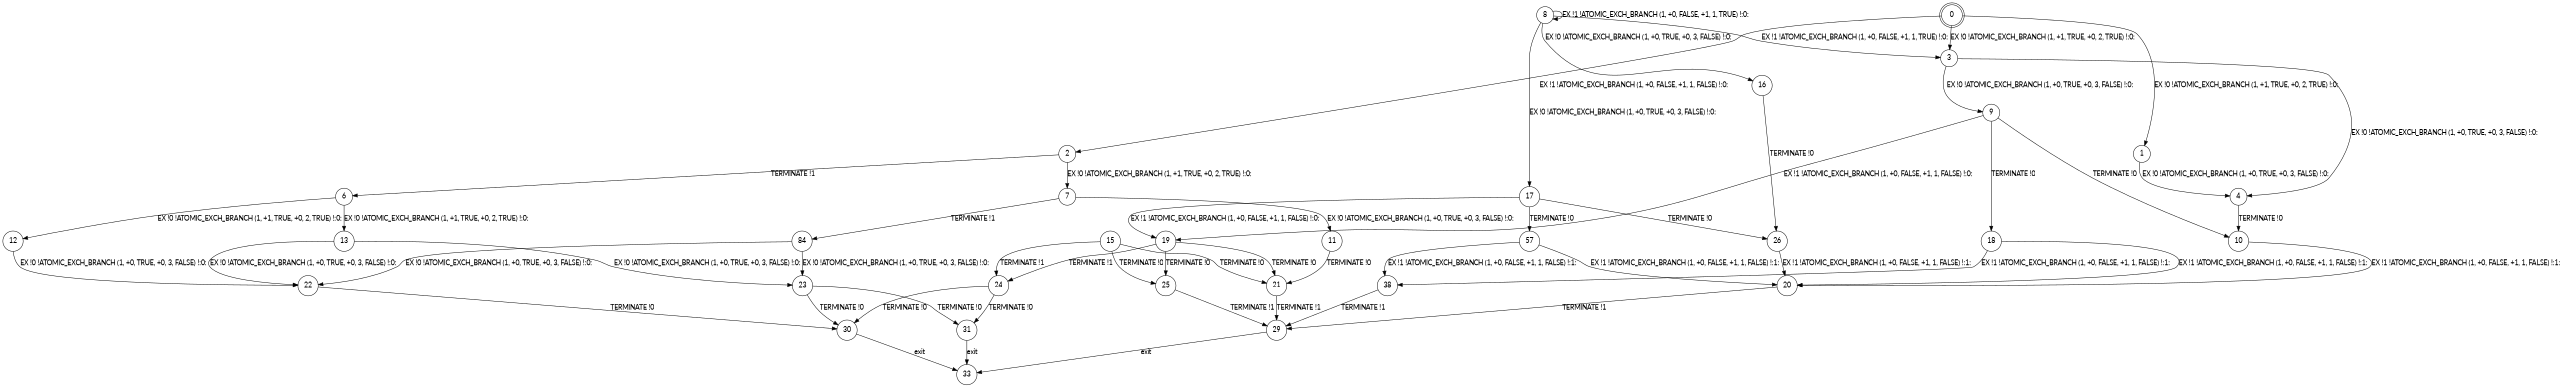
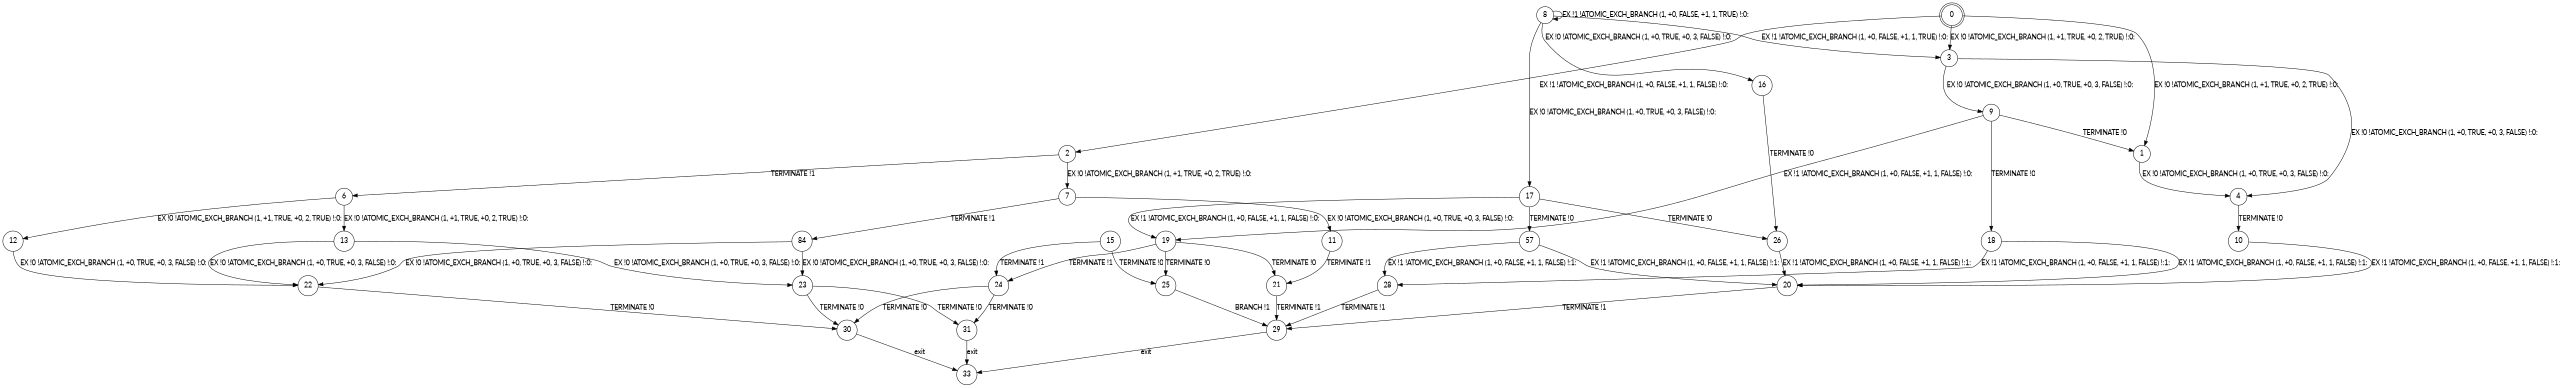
(2107, 185) -> (2064, 132)
(1194, 255) -> none
(1349, 263) -> (1349, 263)
(1387, 286) -> (1387, 286)
(1252, 308) -> (1252, 308)
